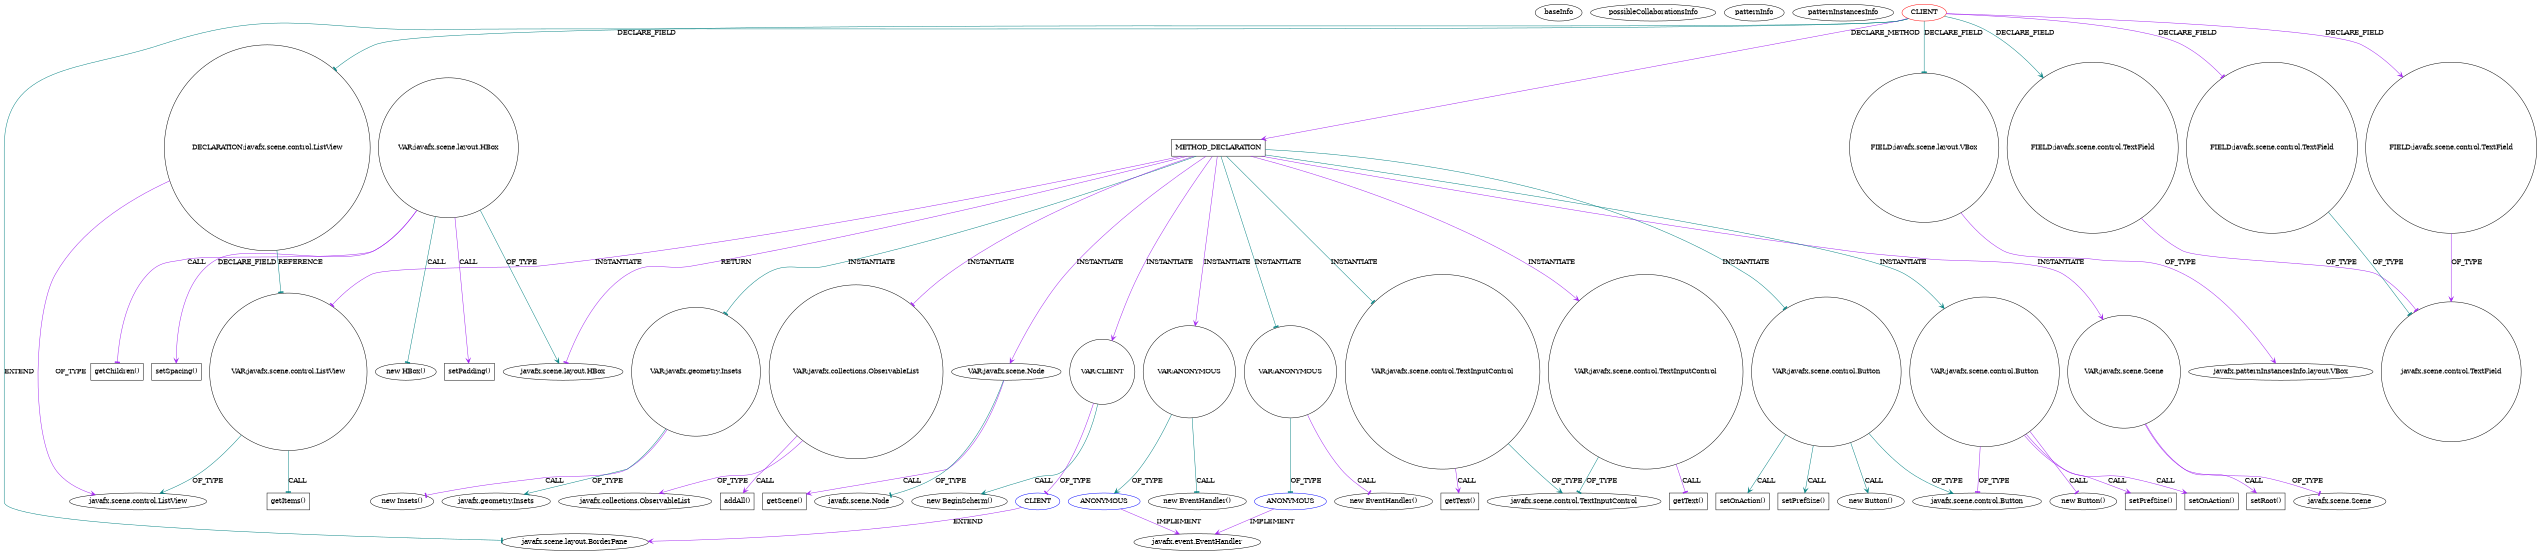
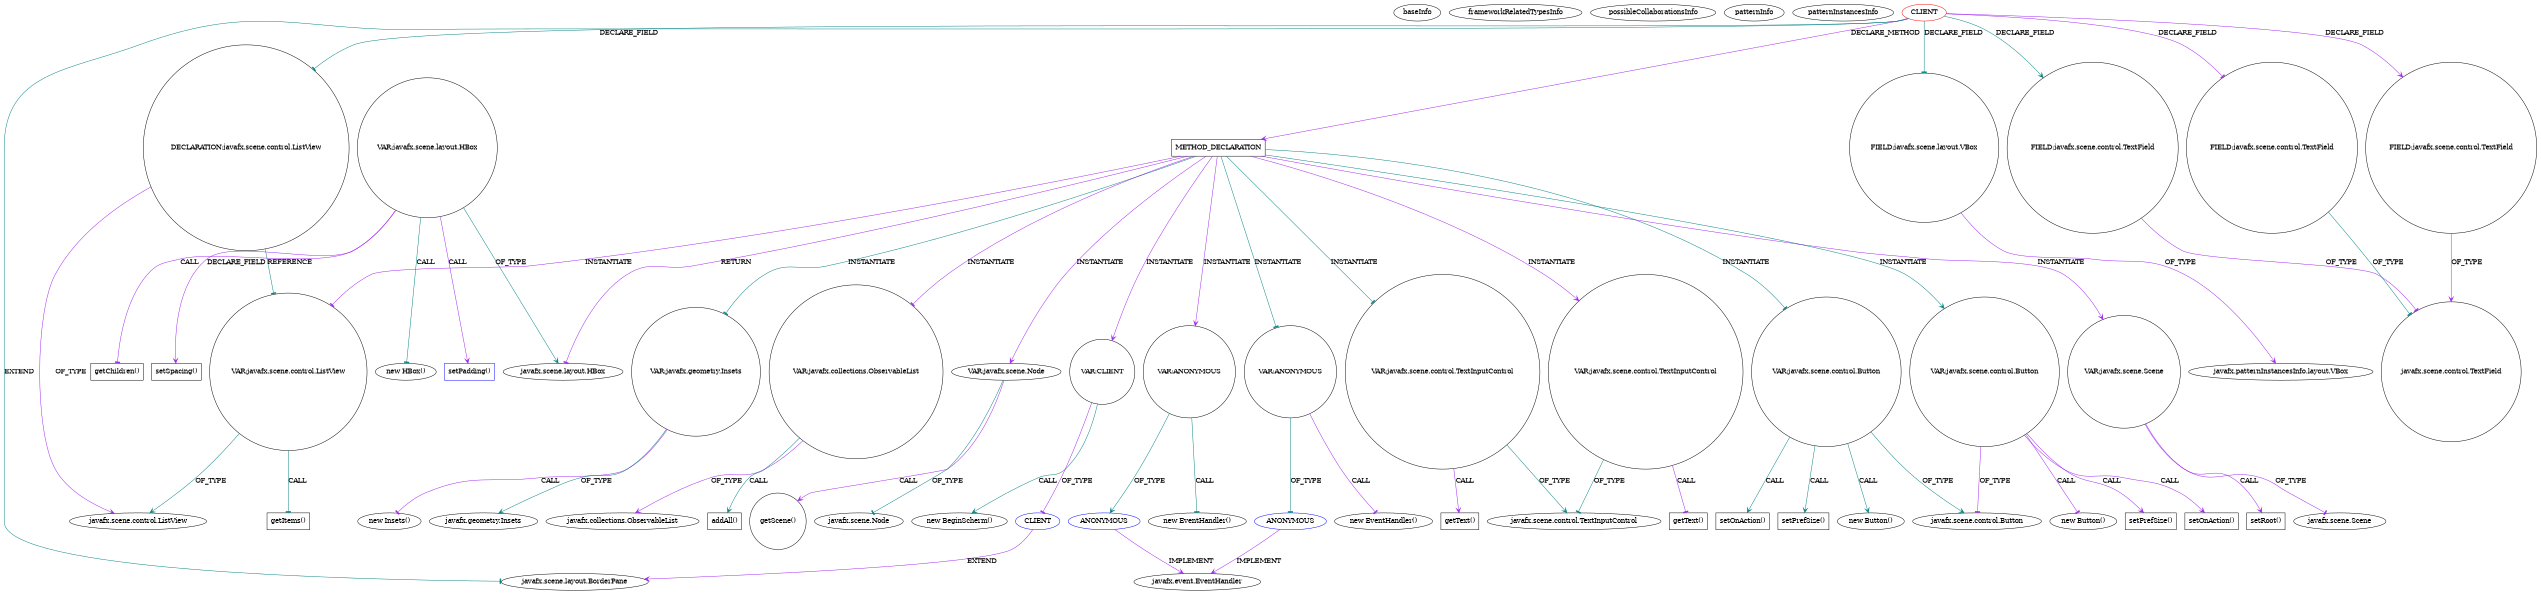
none -> (1516, 13)
(469, 372) -> (469, 372)
(773, 461) -> (748, 479)
(784, 501) -> (778, 521)
